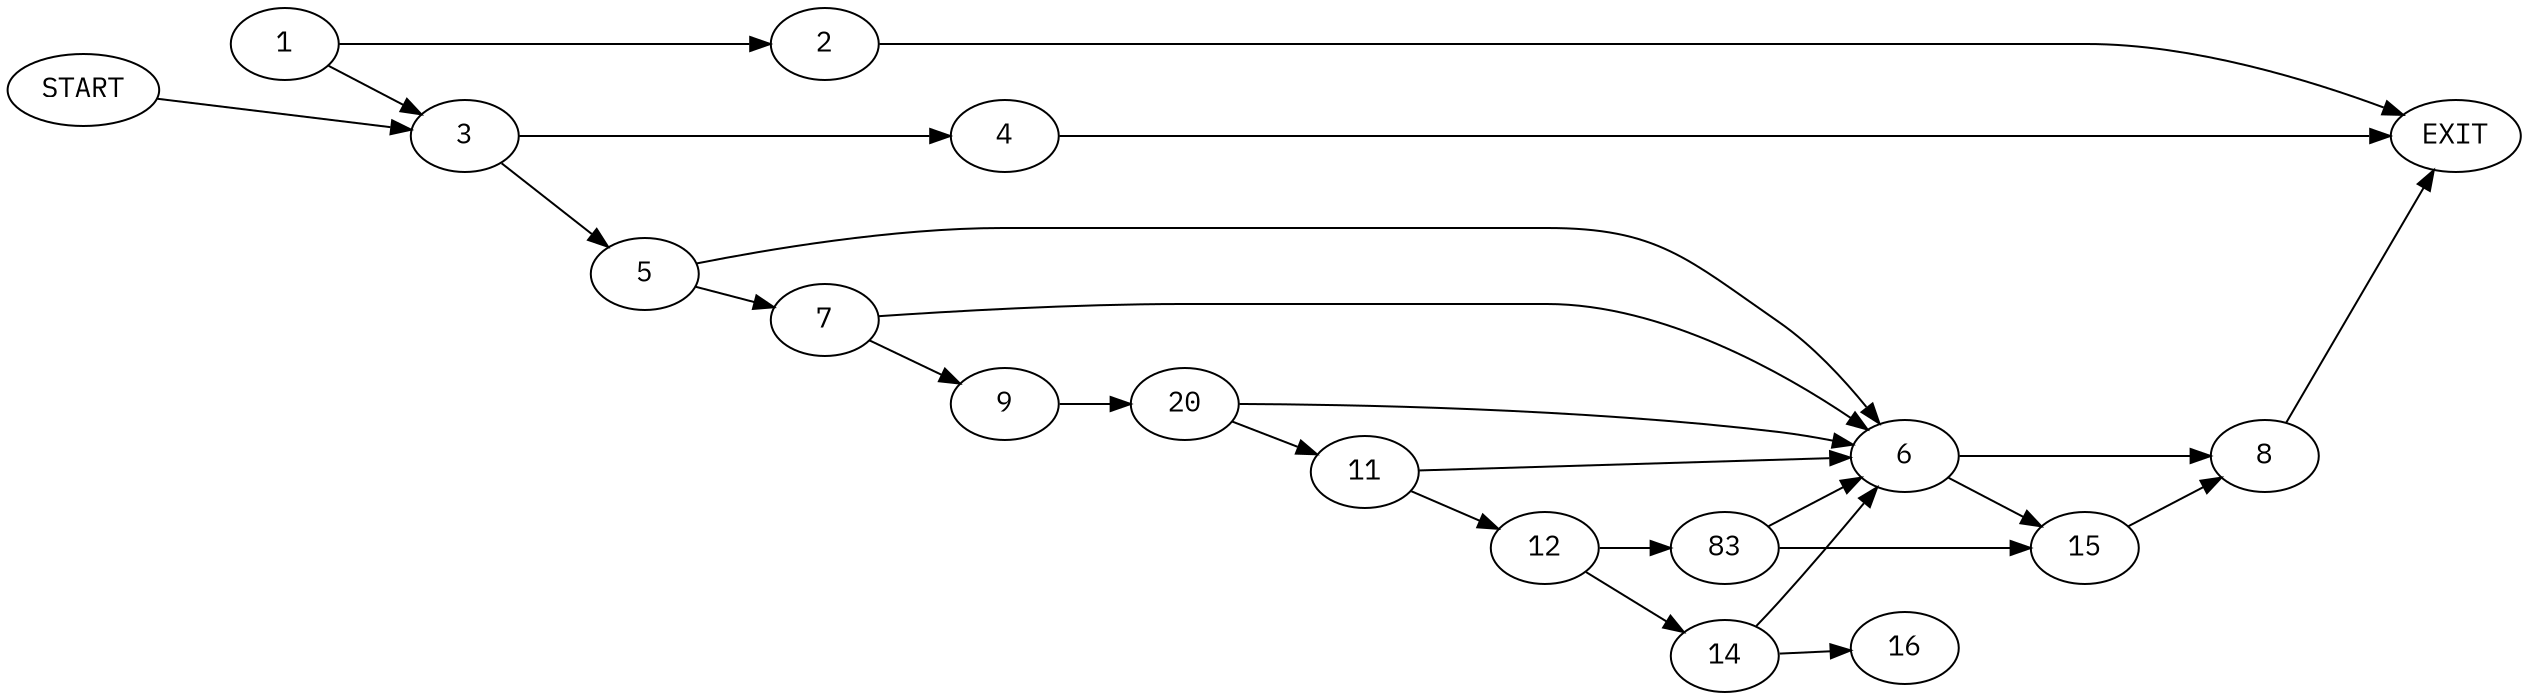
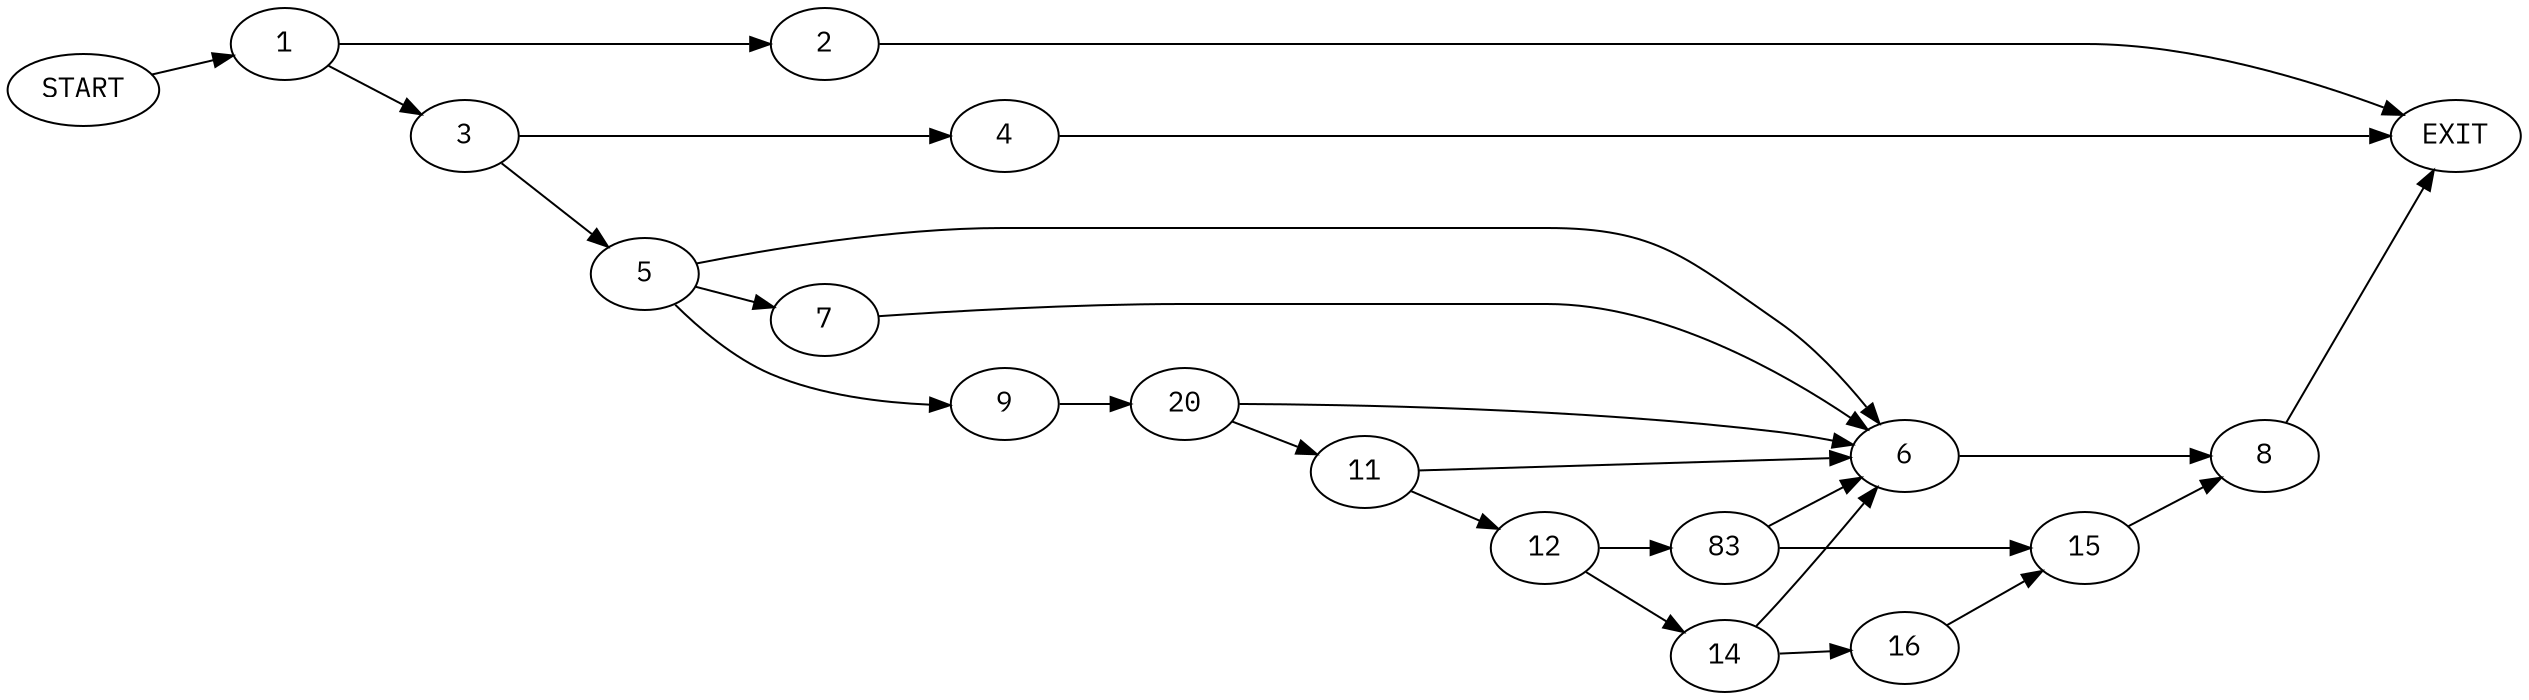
(274, 113) -> (182, 67)
(906, 358) -> (791, 382)
(1986, 497) -> (1986, 603)
